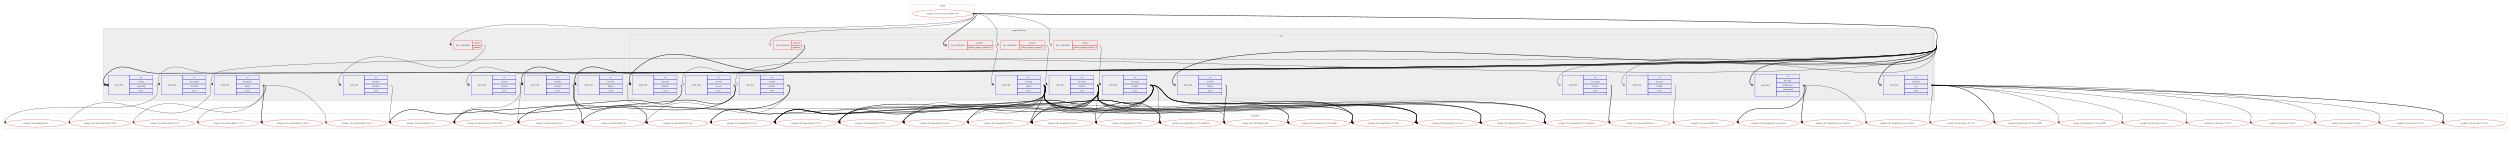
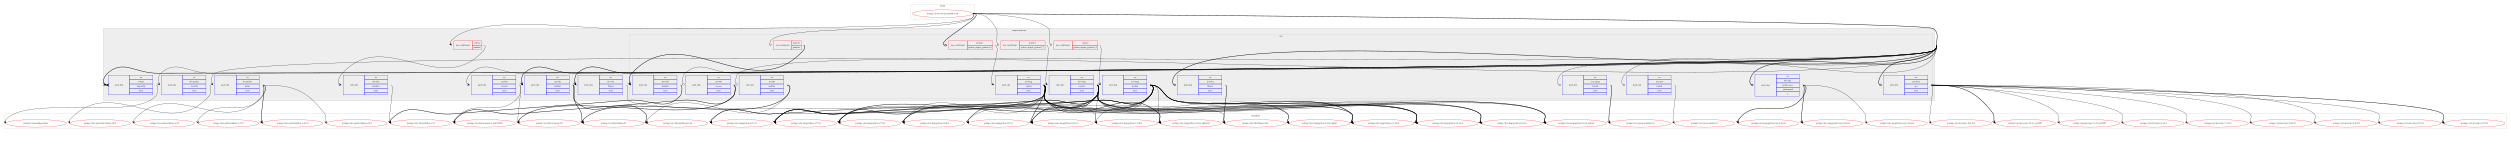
(2346, 123) -> (2346, 123)
